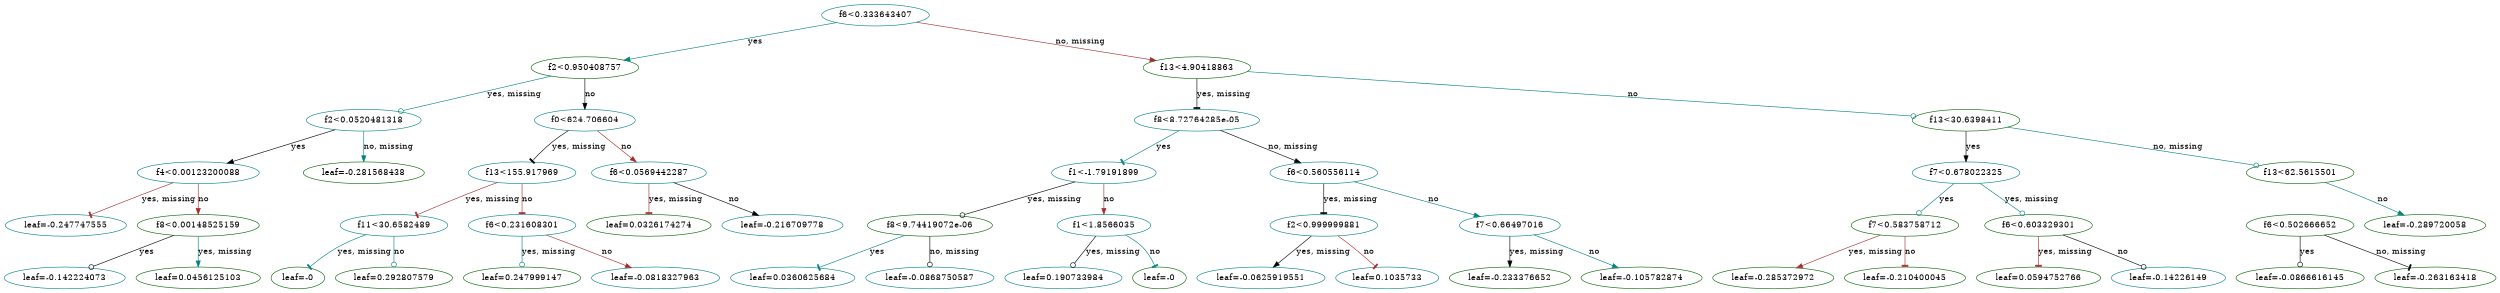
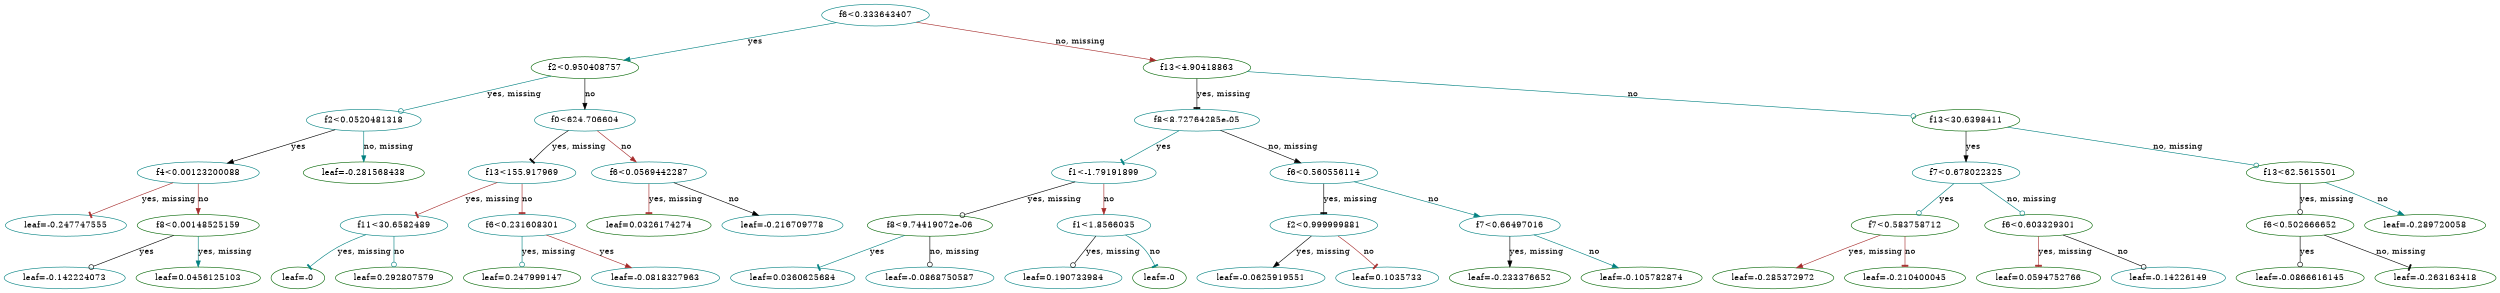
none -> (2300, 197)
(2032, 199) -> (2032, 199)
(607, 252) -> (607, 252)
